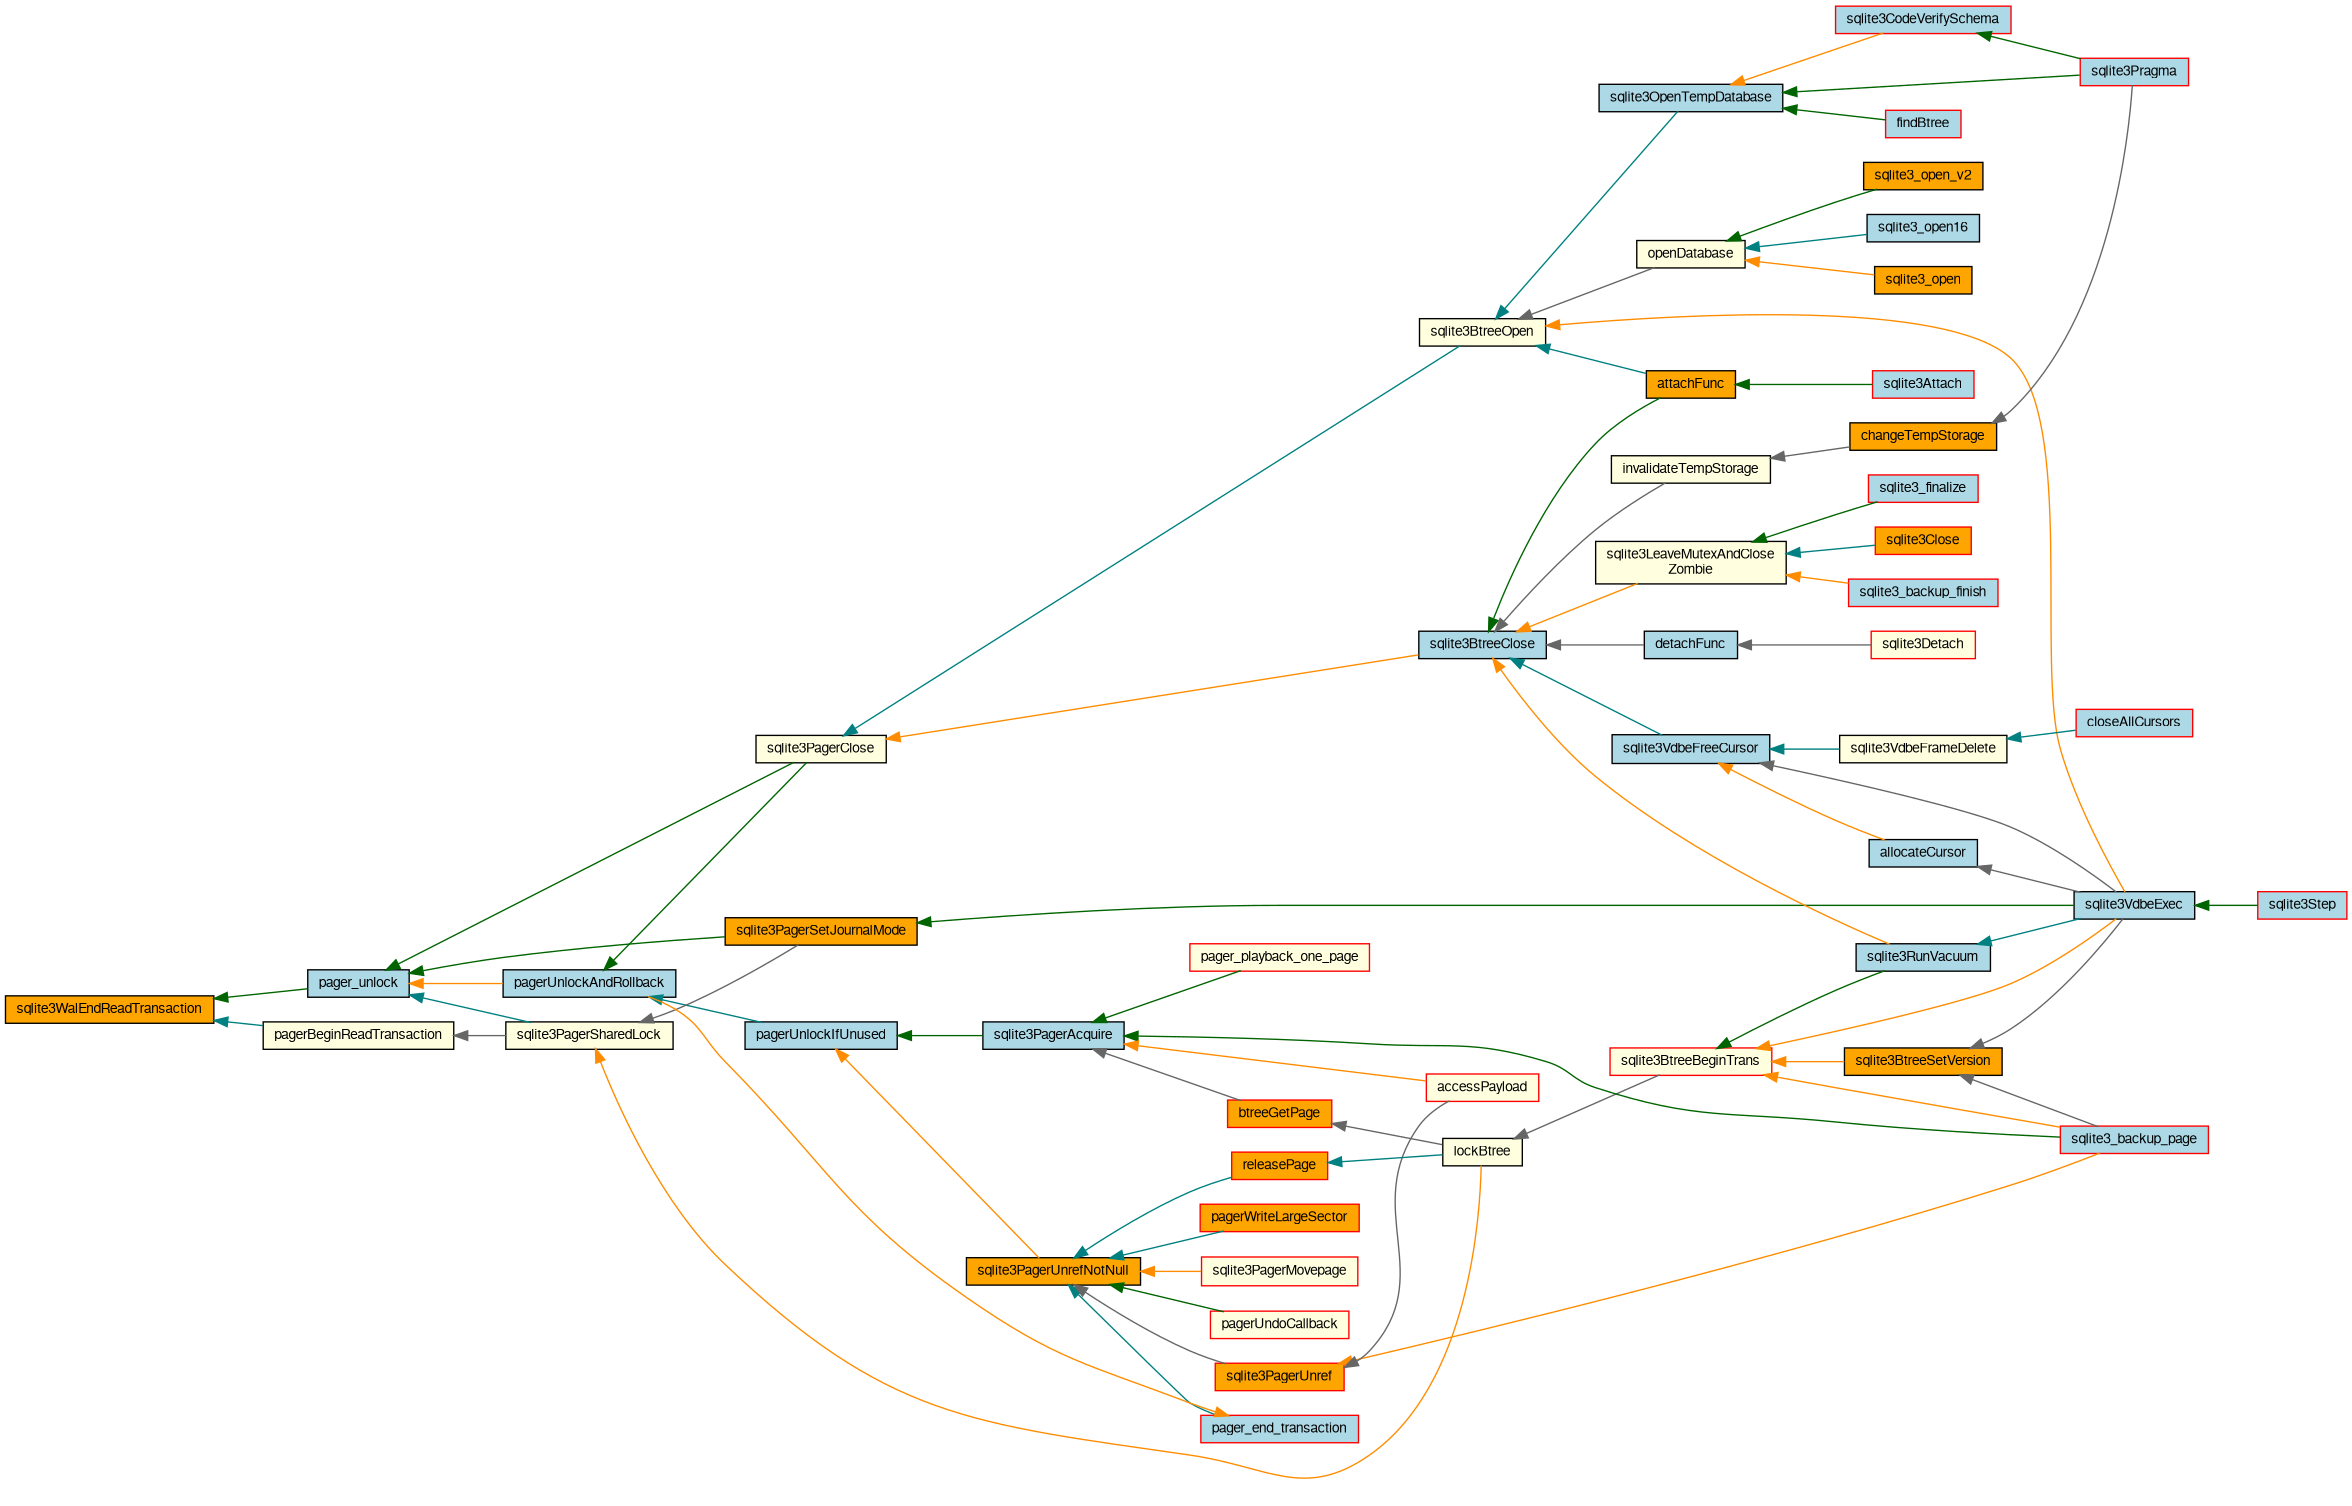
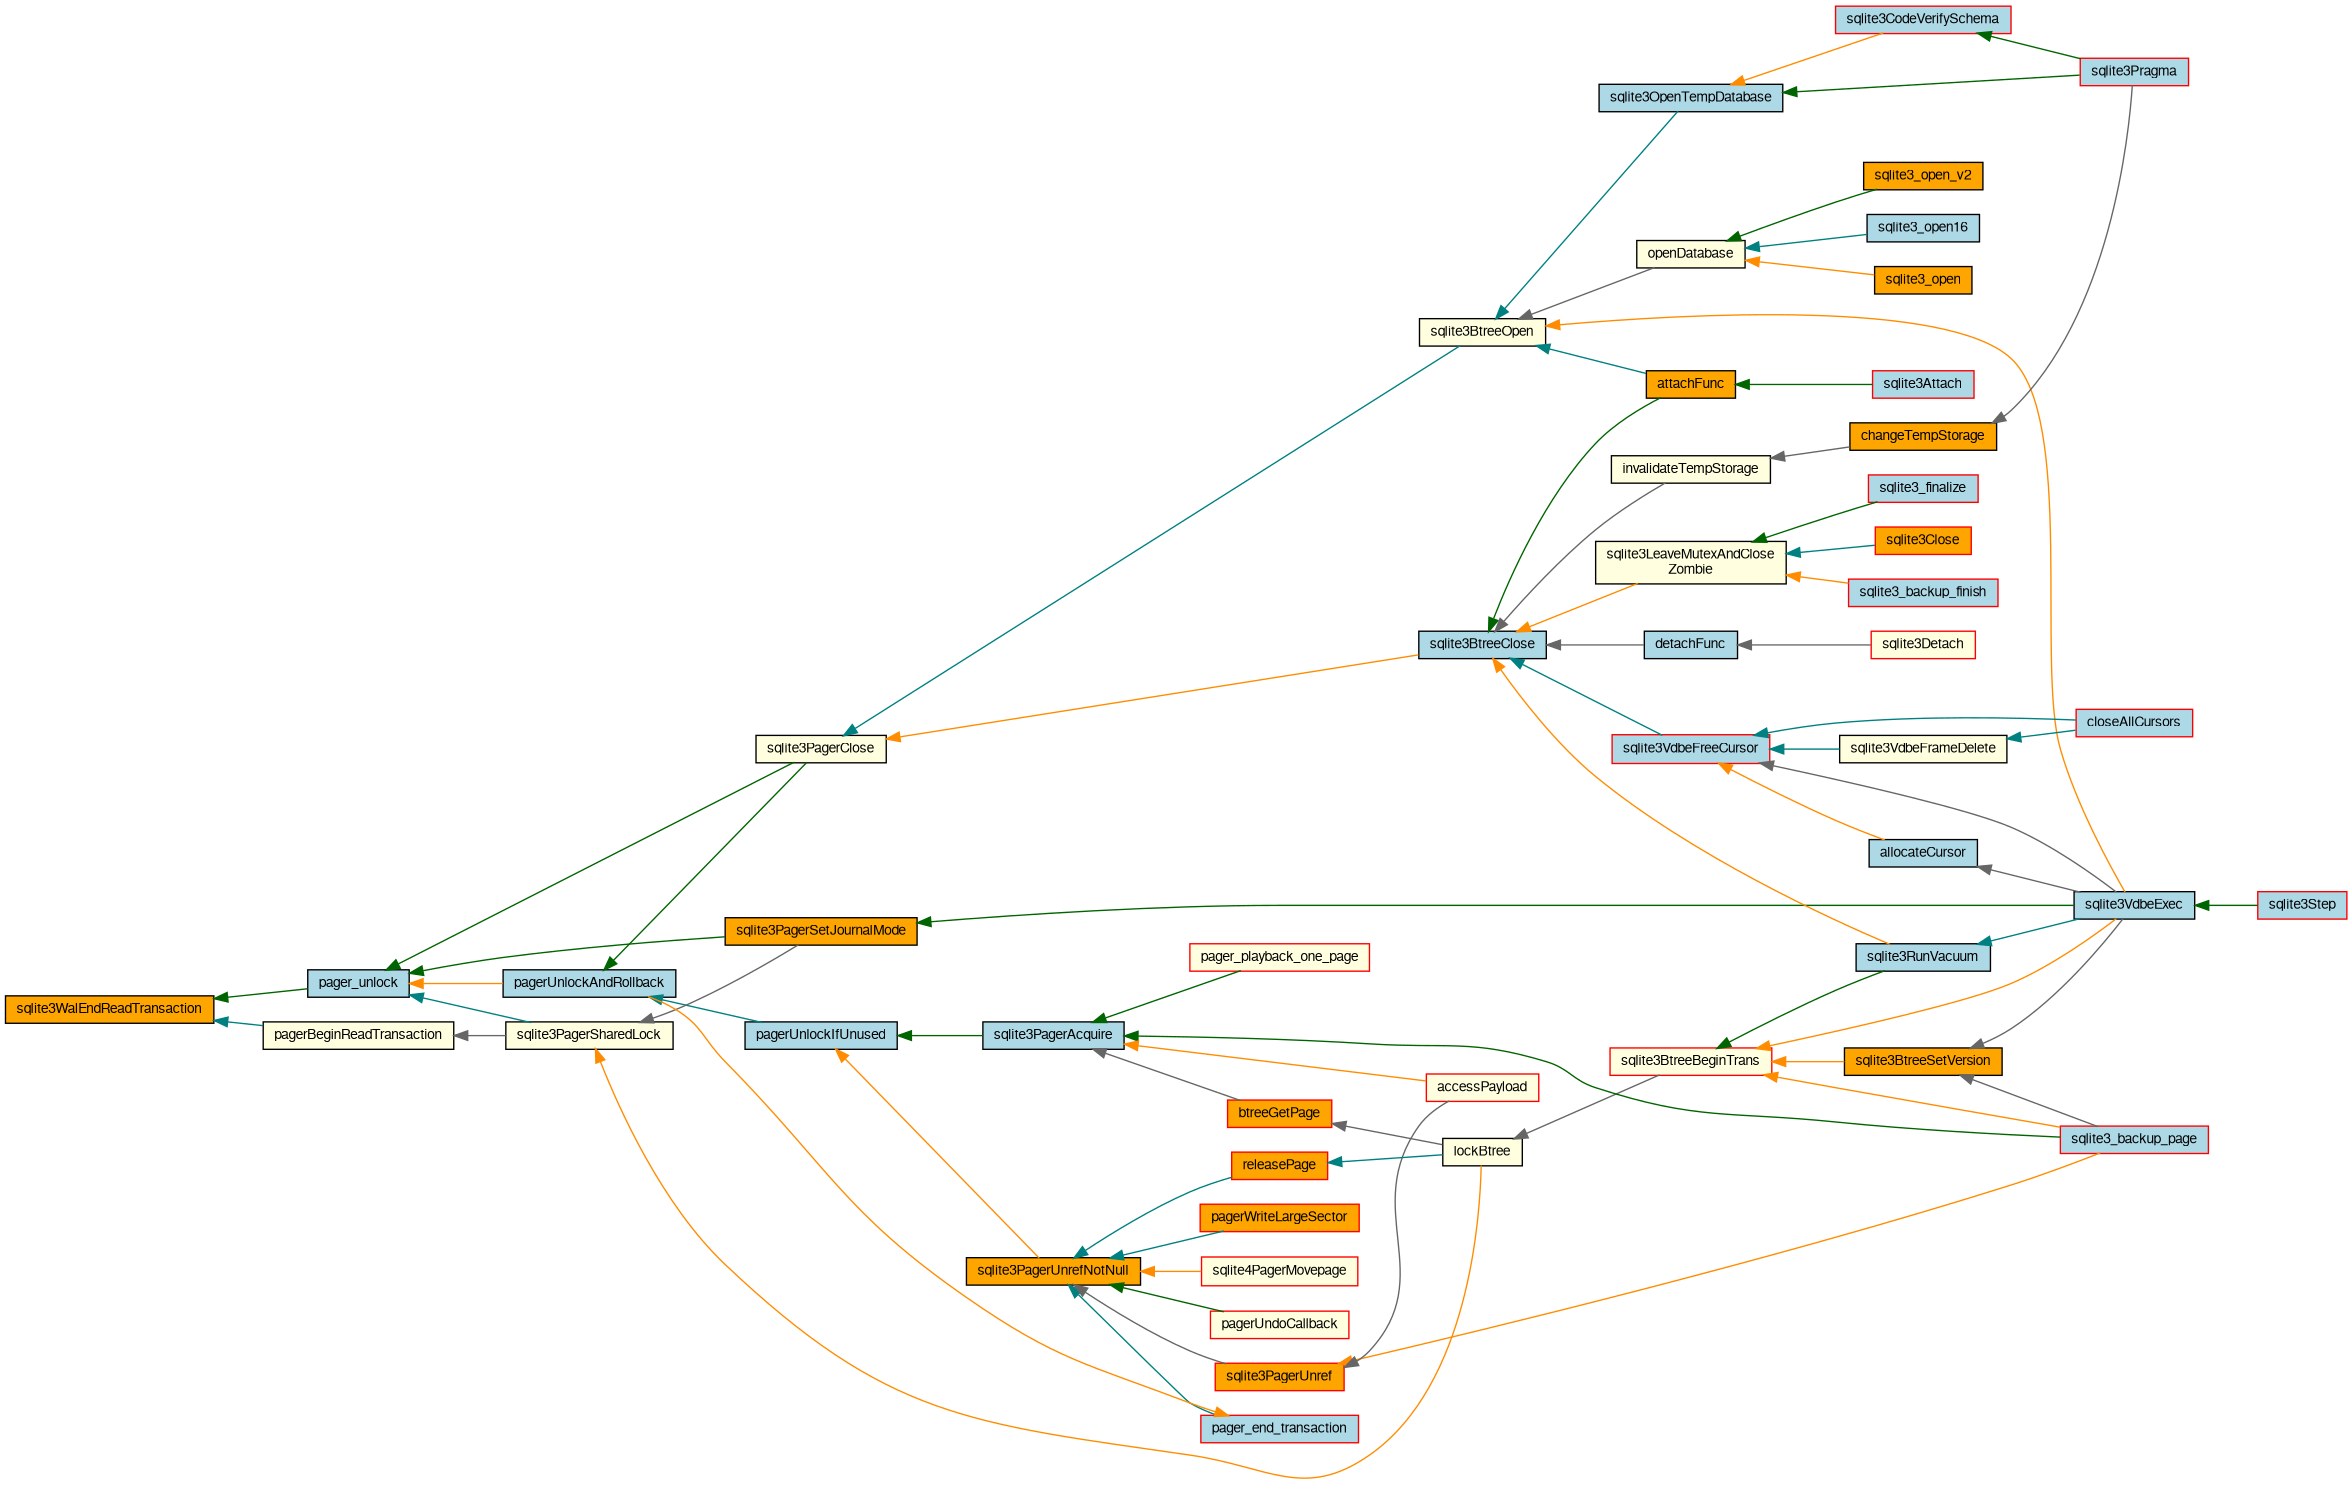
(1923, 124) -> none
none -> (1922, 719)
(1691, 749) -> (1691, 749)
(1280, 1271) -> (1280, 1271)
